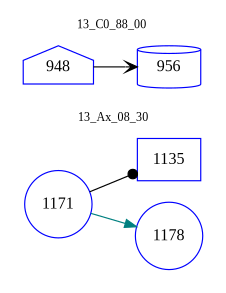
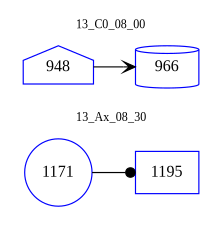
(112, 25) -> (111, 25)
(169, 67) -> (167, 67)
(169, 160) -> (167, 173)
(169, 236) -> none
